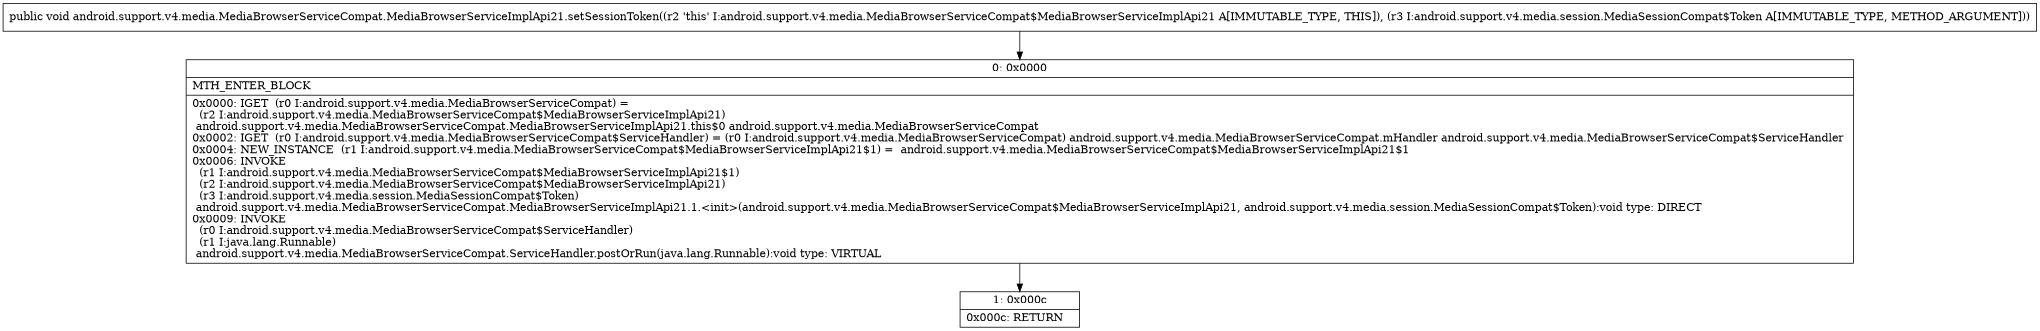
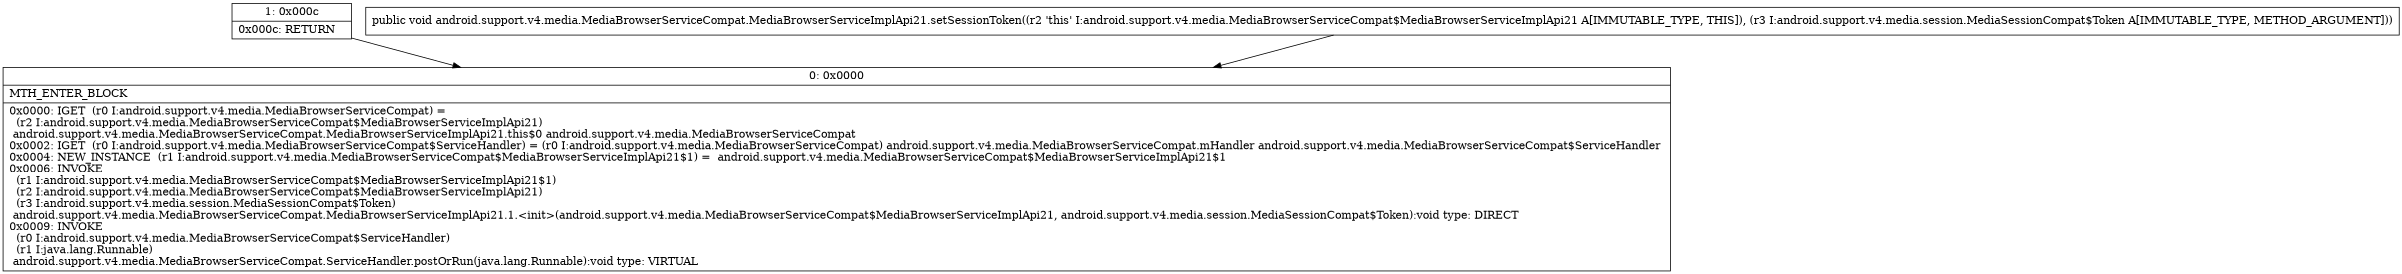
(1020, 274) -> (402, 52)
